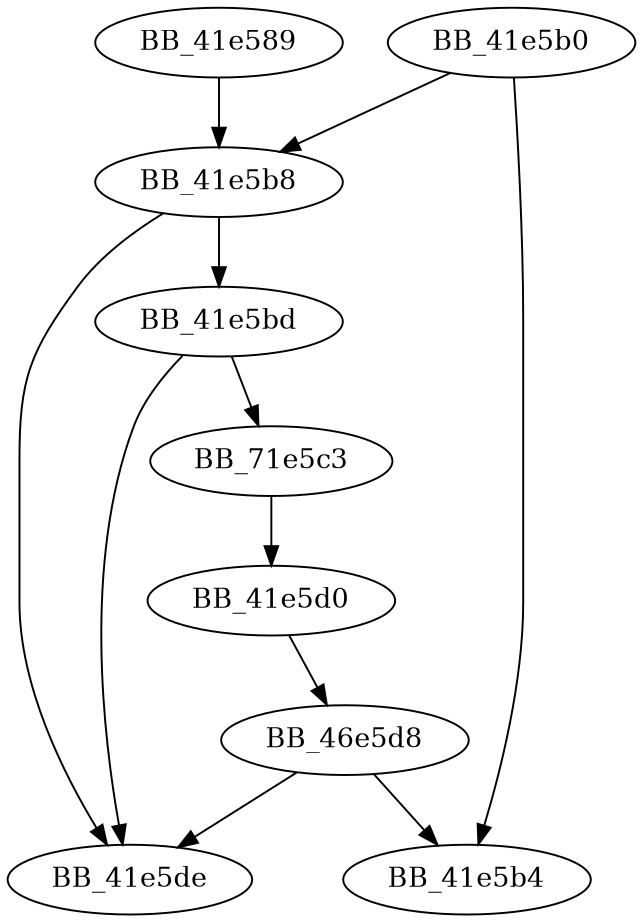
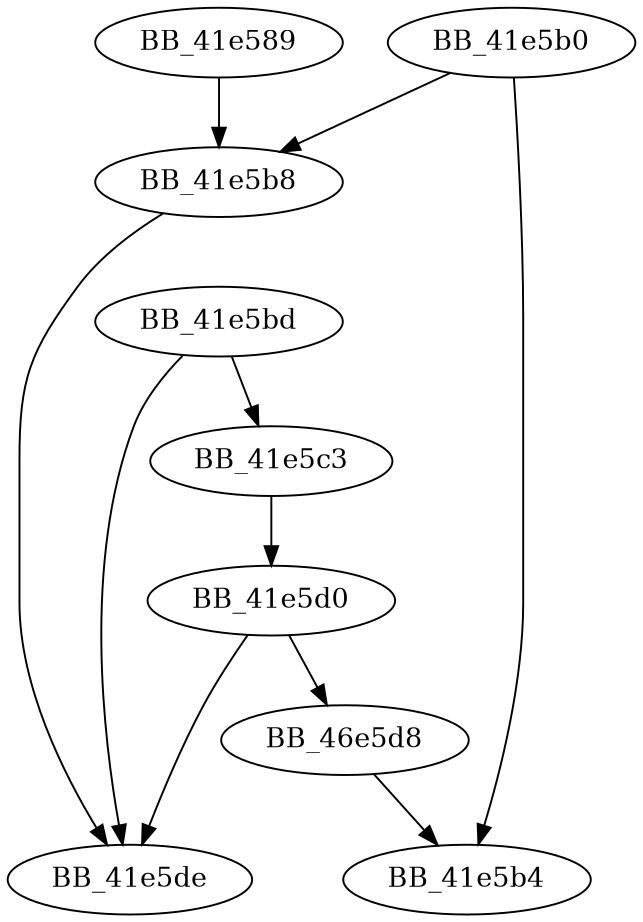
(219, 242) -> none
(271, 461) -> (271, 461)
(246, 805) -> (192, 727)
